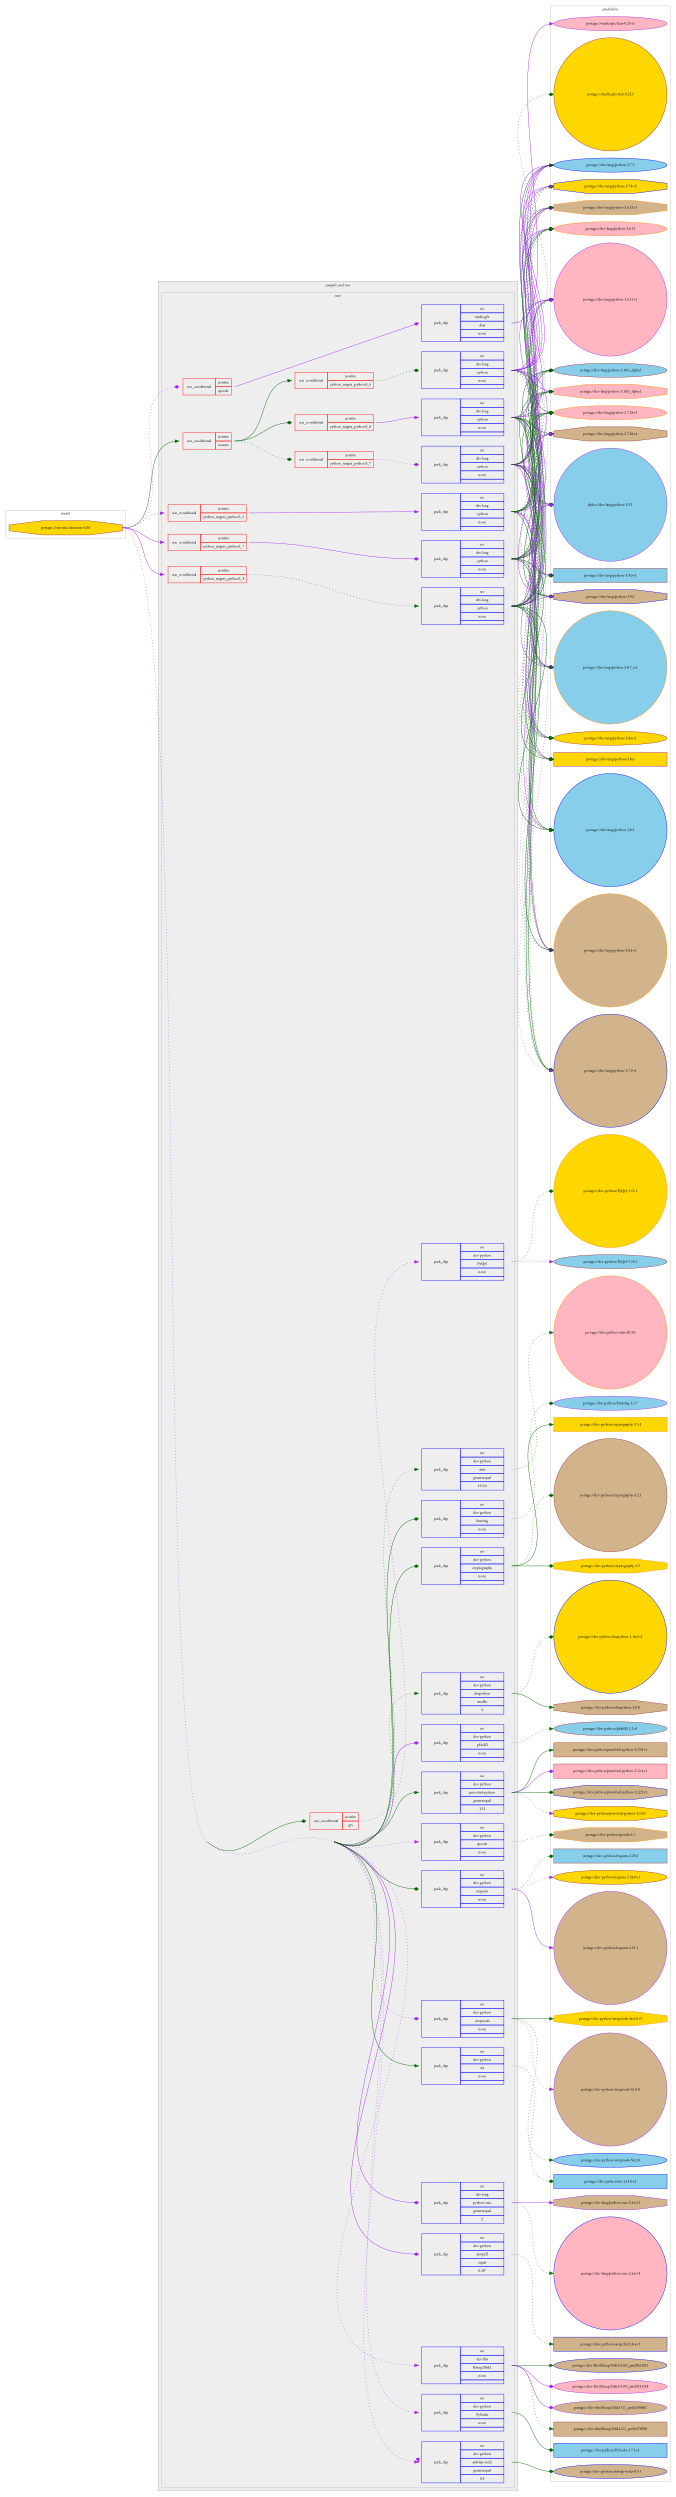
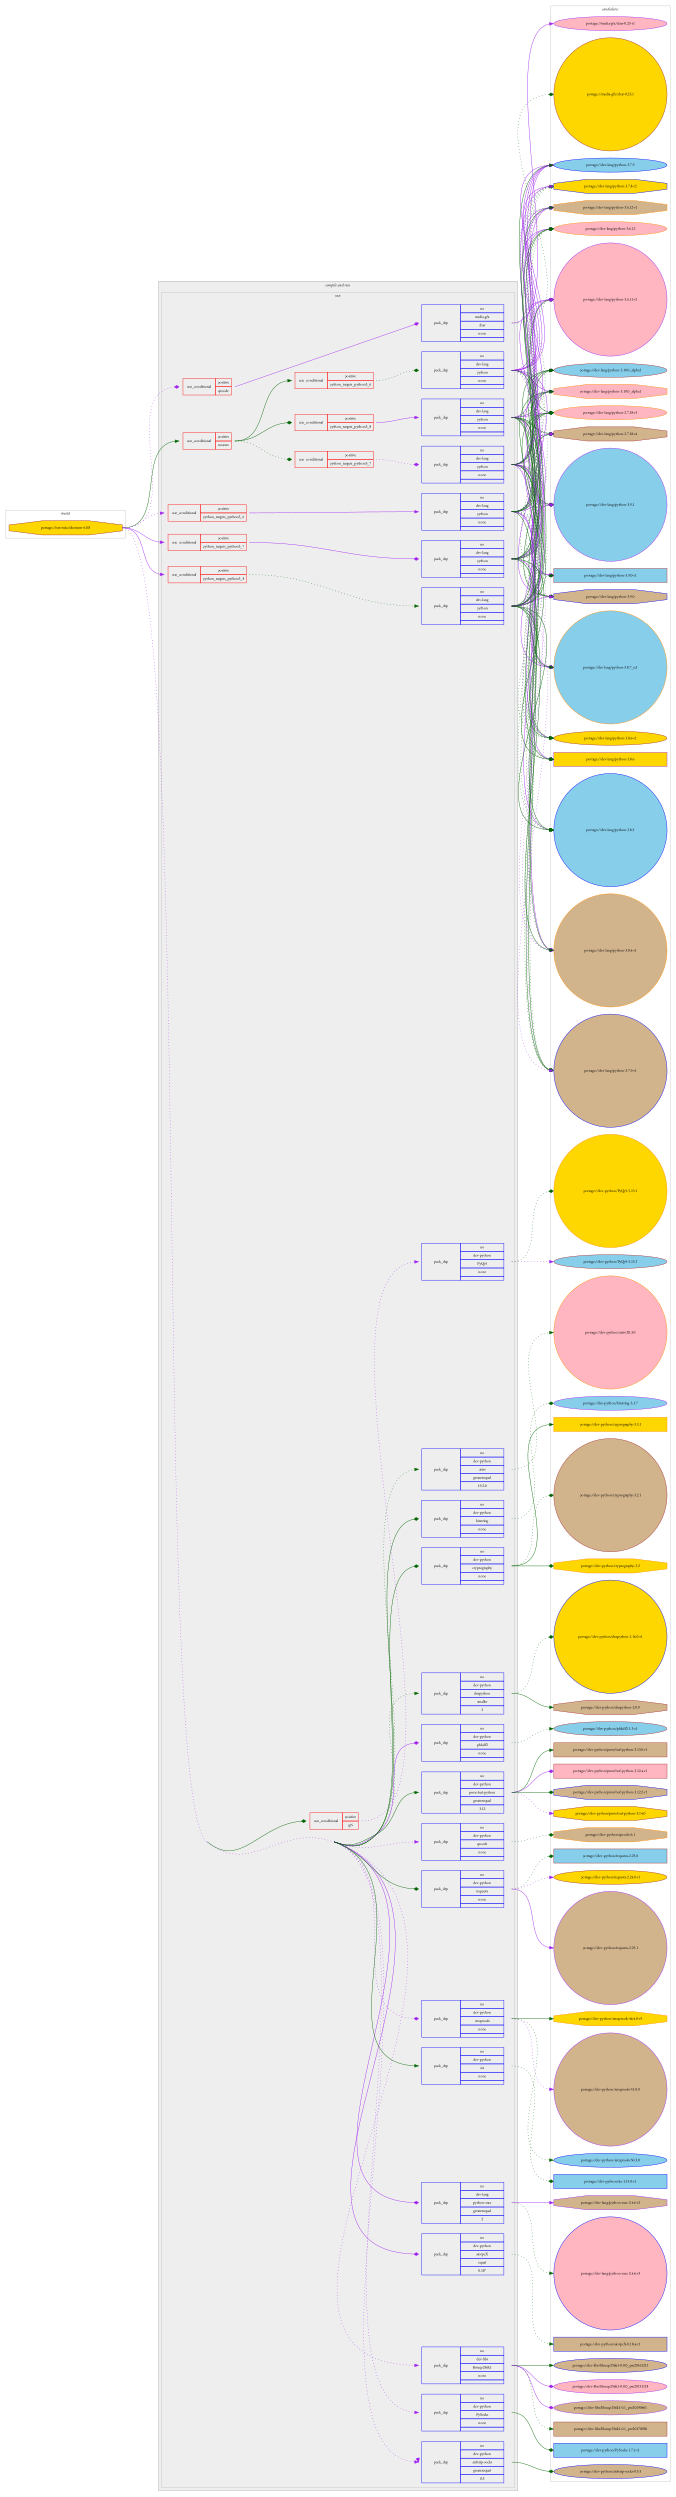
(610, 505) -> (610, 505)
